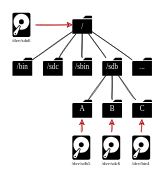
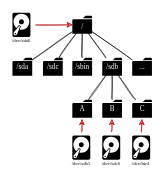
(23, 67) -> (23, 67)
